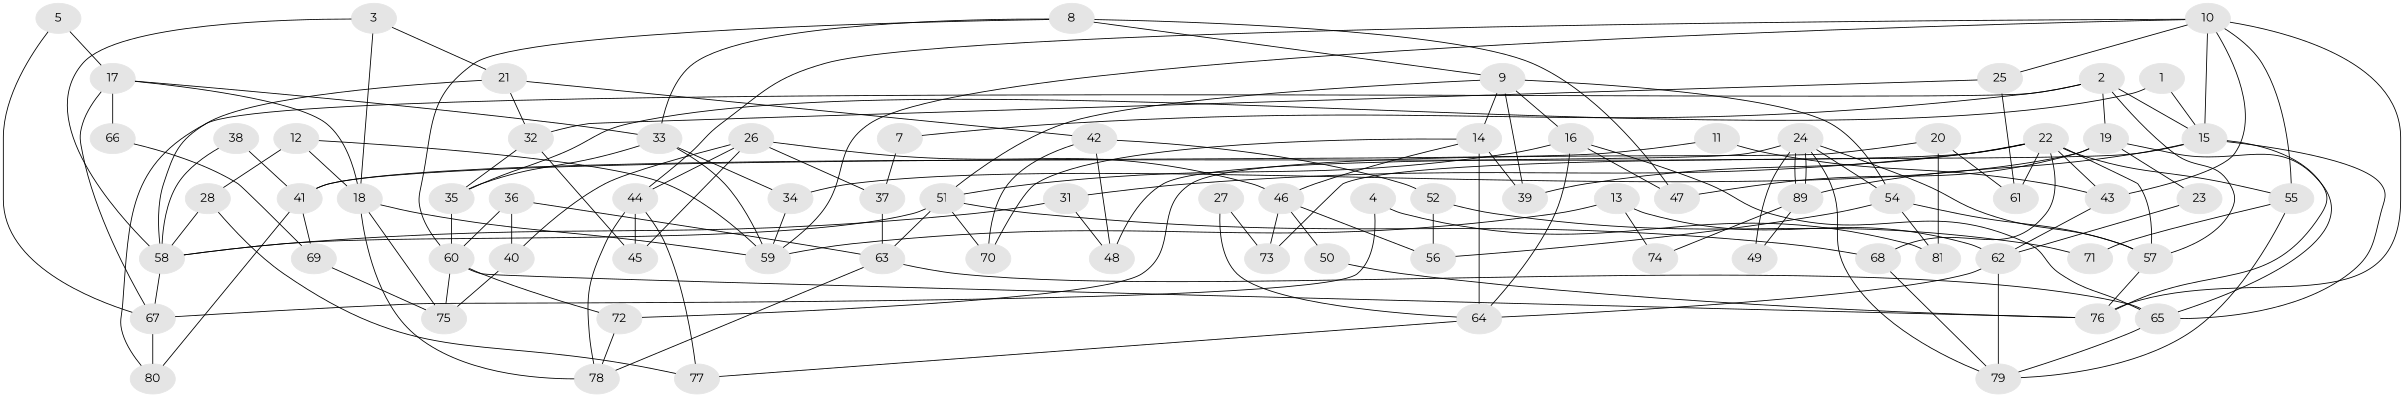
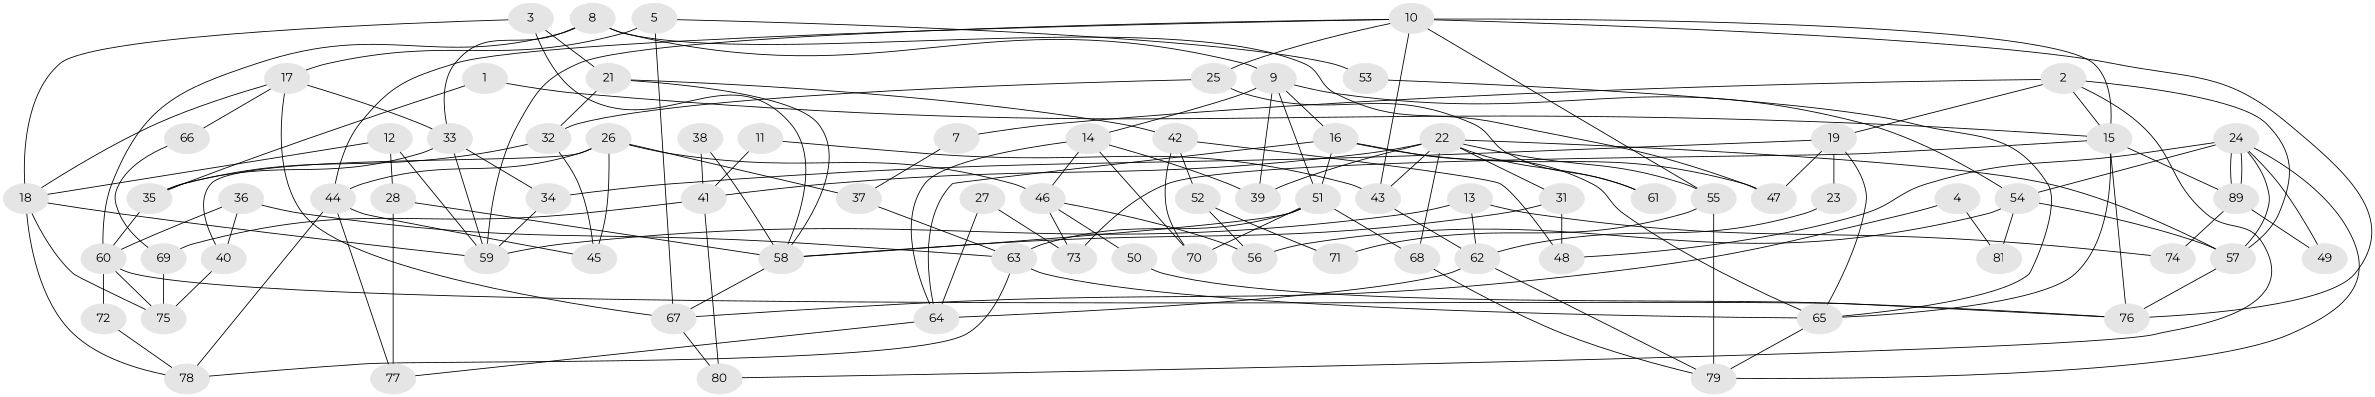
none -> (1366, 78)
(1938, 139) -> none
